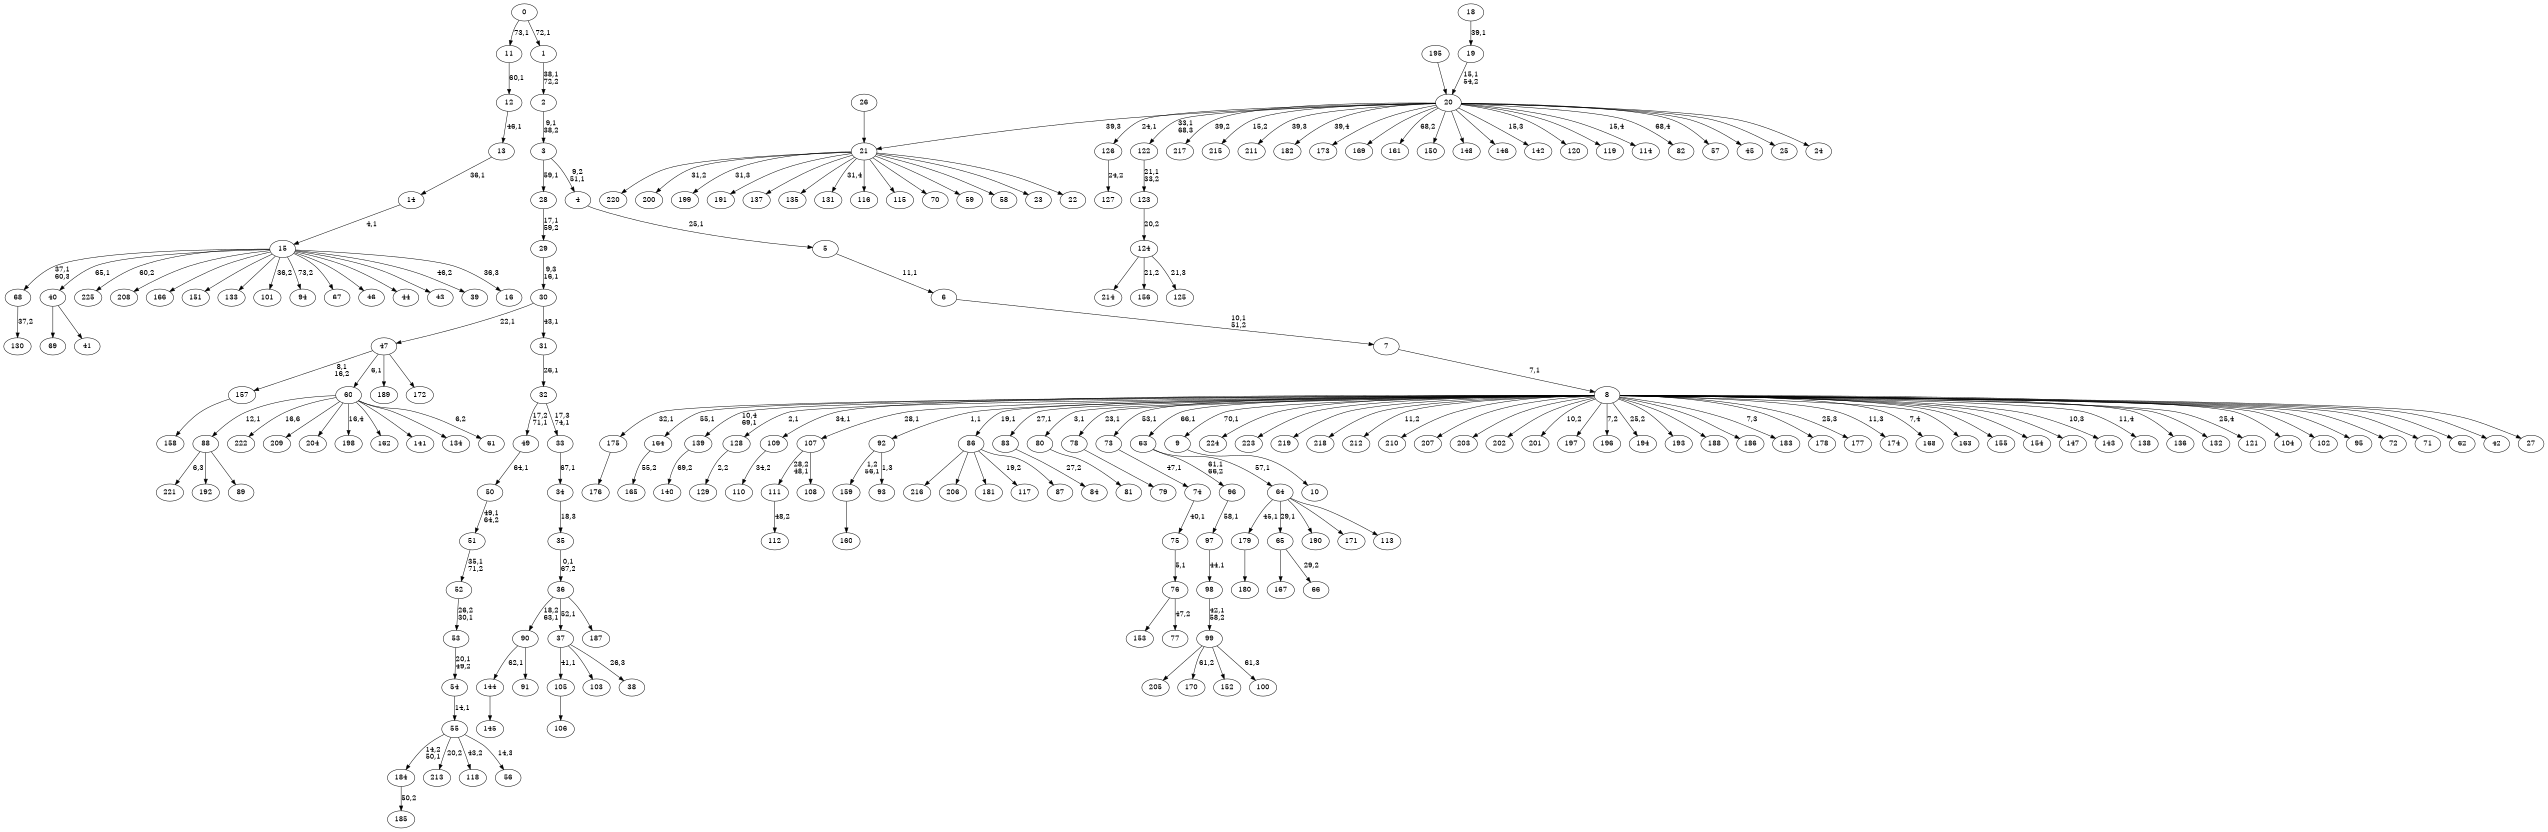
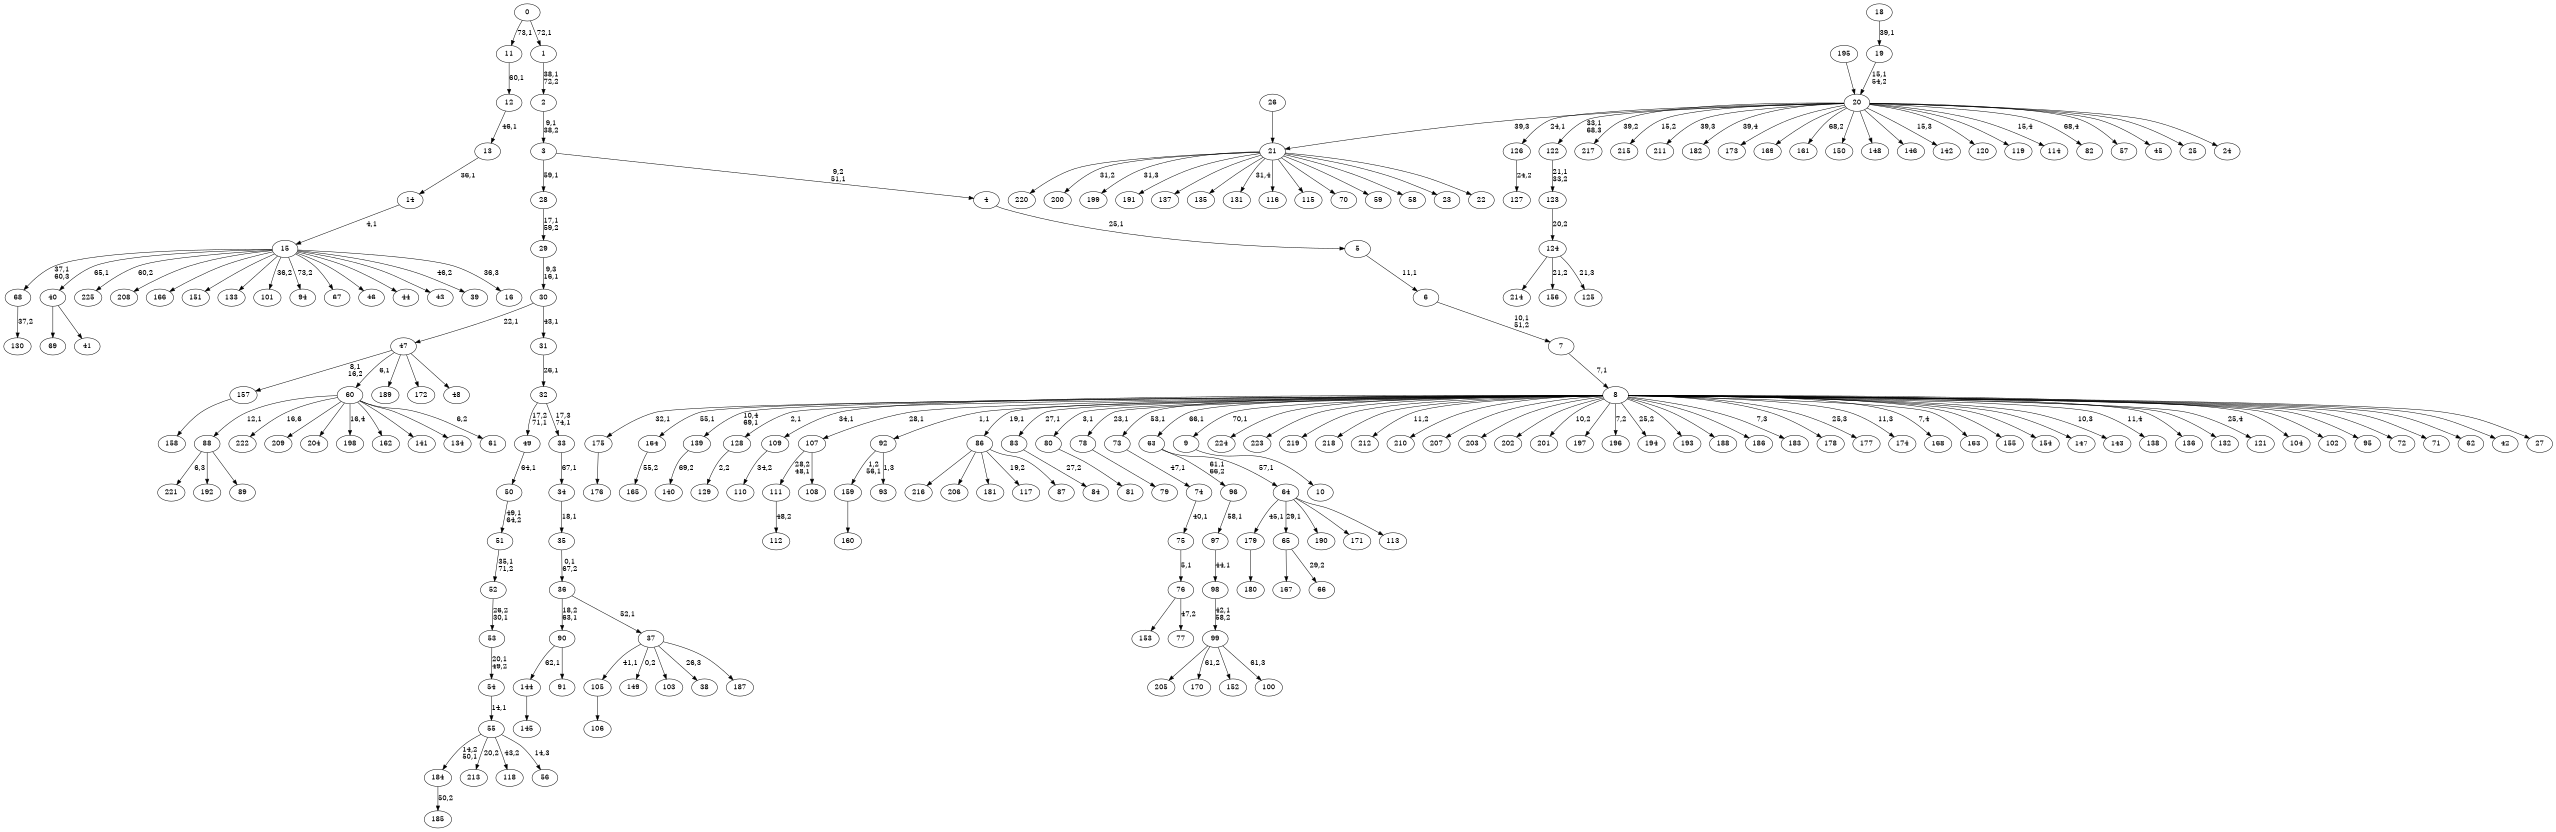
none -> (457, 395)
(568, 517) -> (569, 517)
(580, 611) -> (699, 654)
none -> (633, 688)
